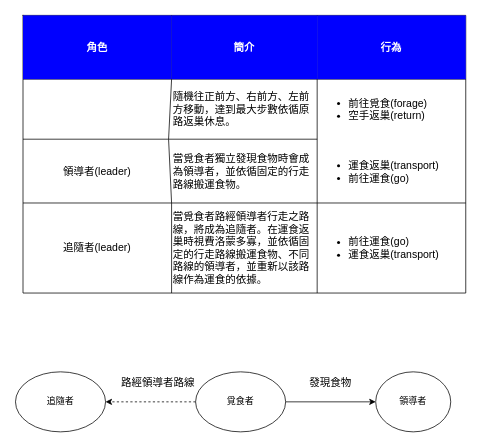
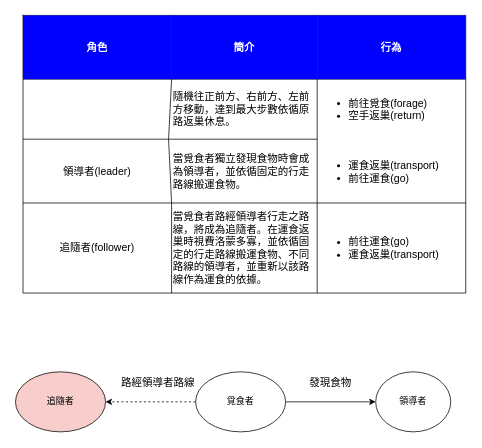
(97, 248) -> (97, 248)
(60, 402) -> (60, 402)
